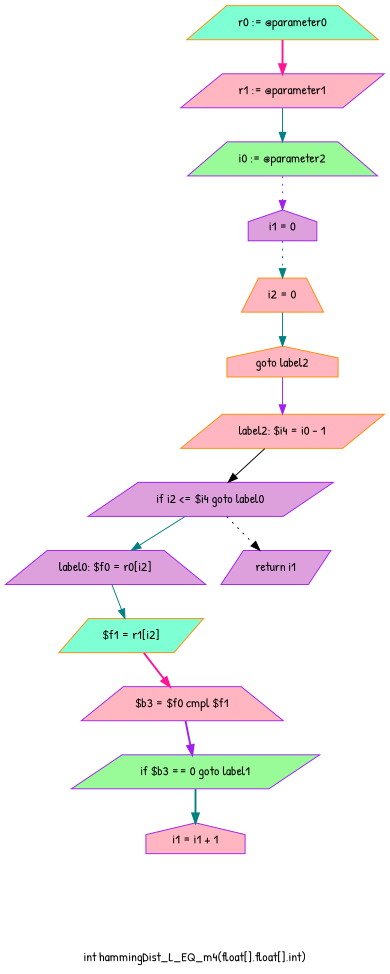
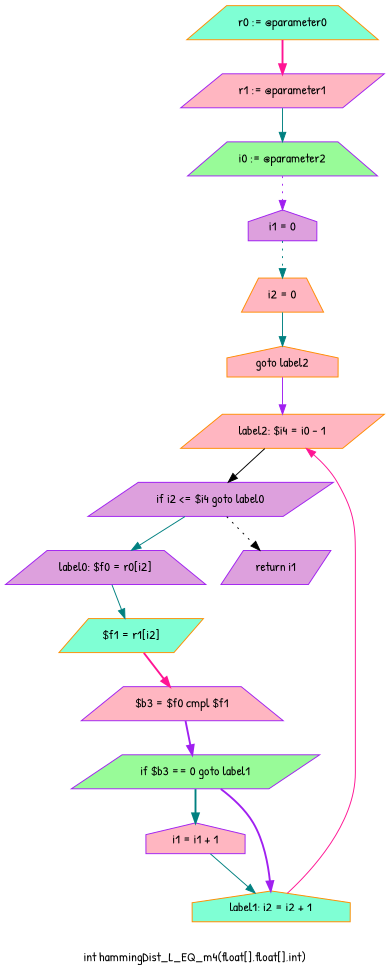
none -> (271, 908)
